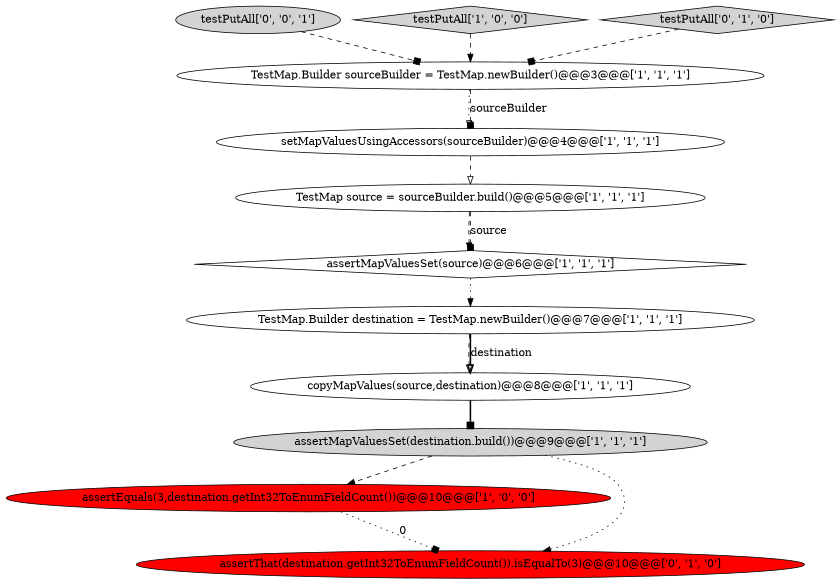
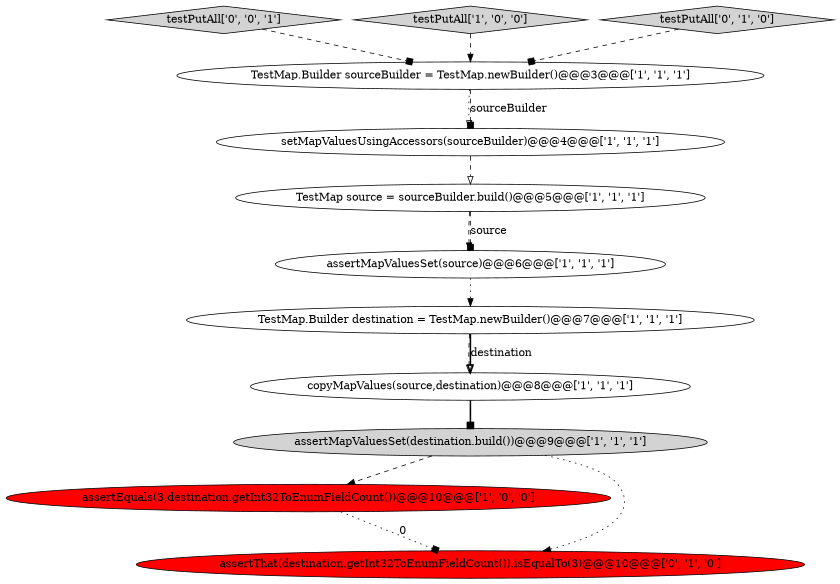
(258, 20) -> (224, 20)
(470, 264) -> (470, 264)
